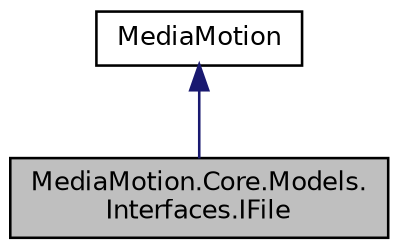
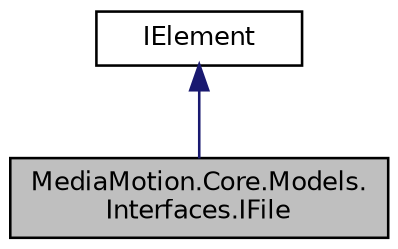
(199, 39) -> (199, 39)
